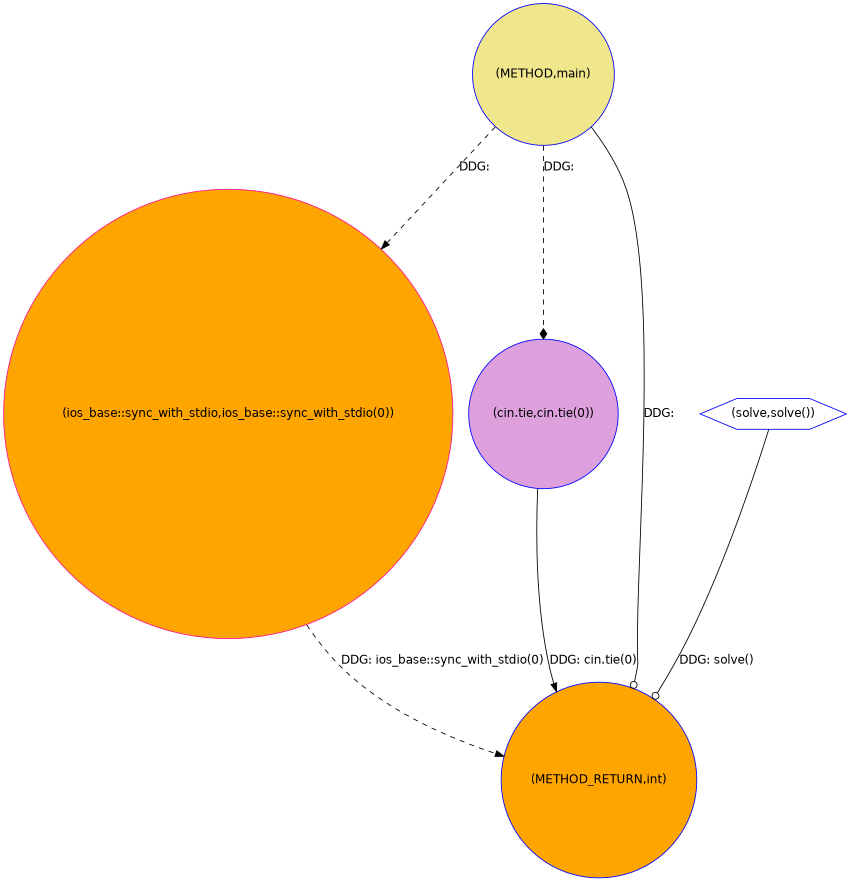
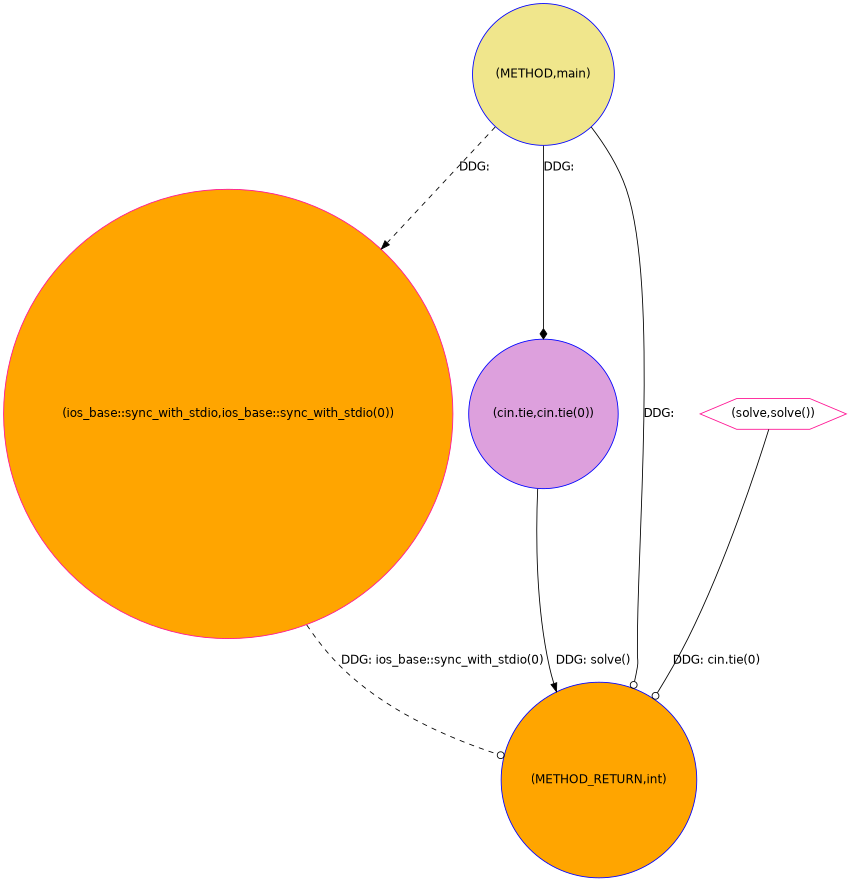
(543, 237) -> (543, 237)
(773, 414) -> (773, 414)
(593, 661) -> (593, 661)
(717, 661) -> (717, 661)
(390, 705) -> (390, 705)
